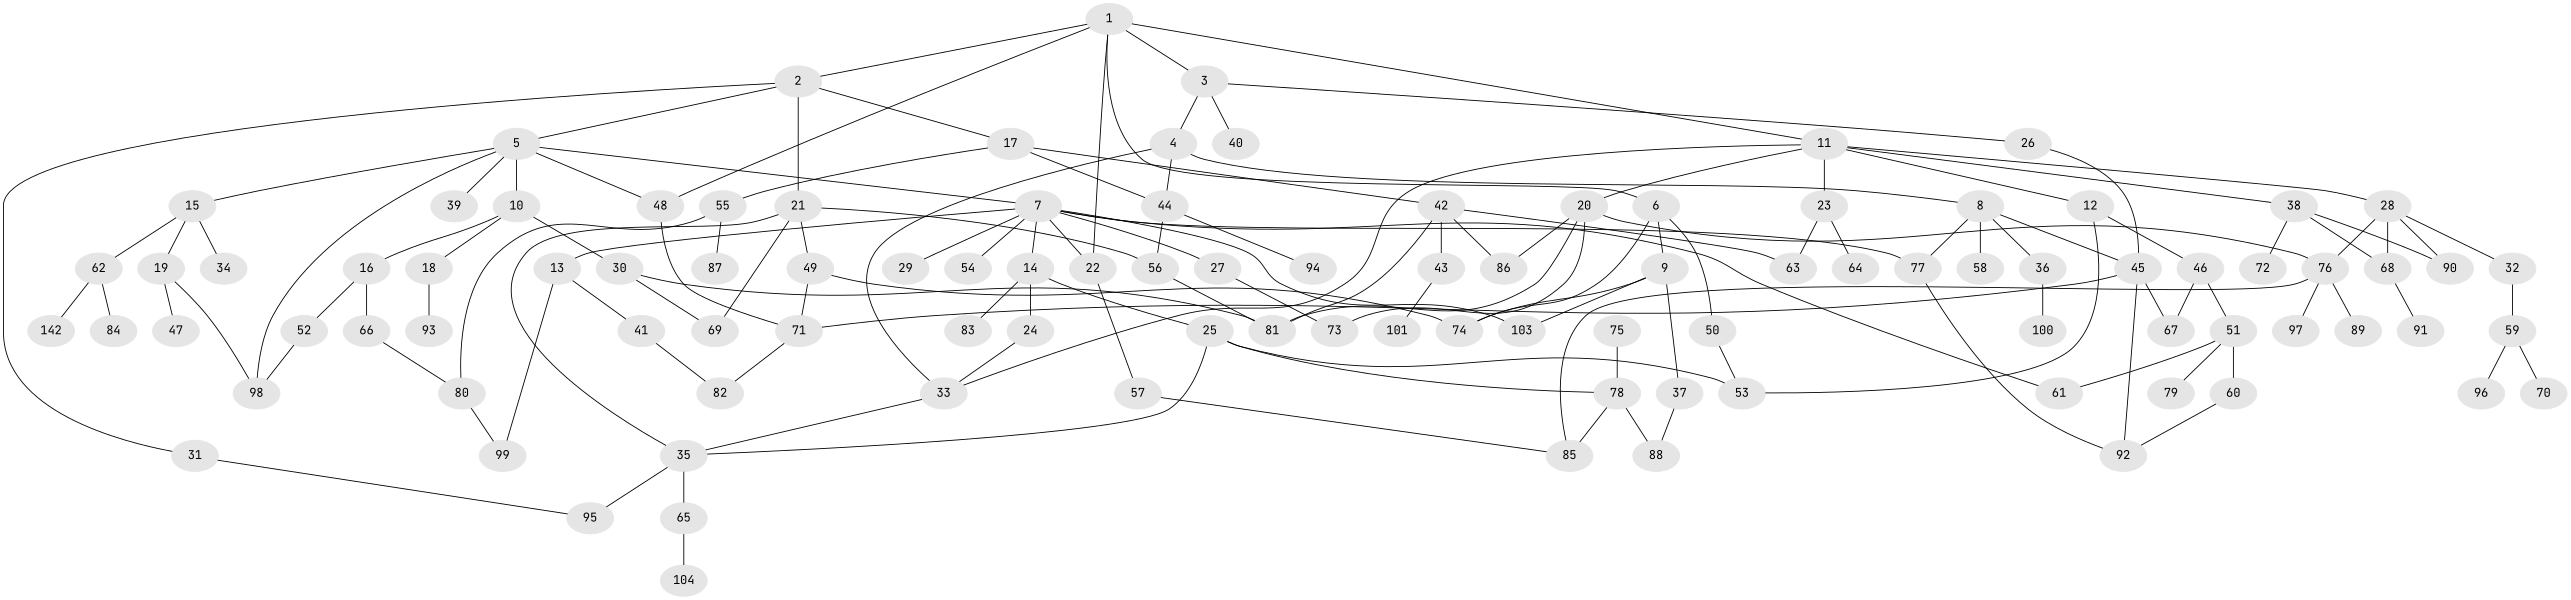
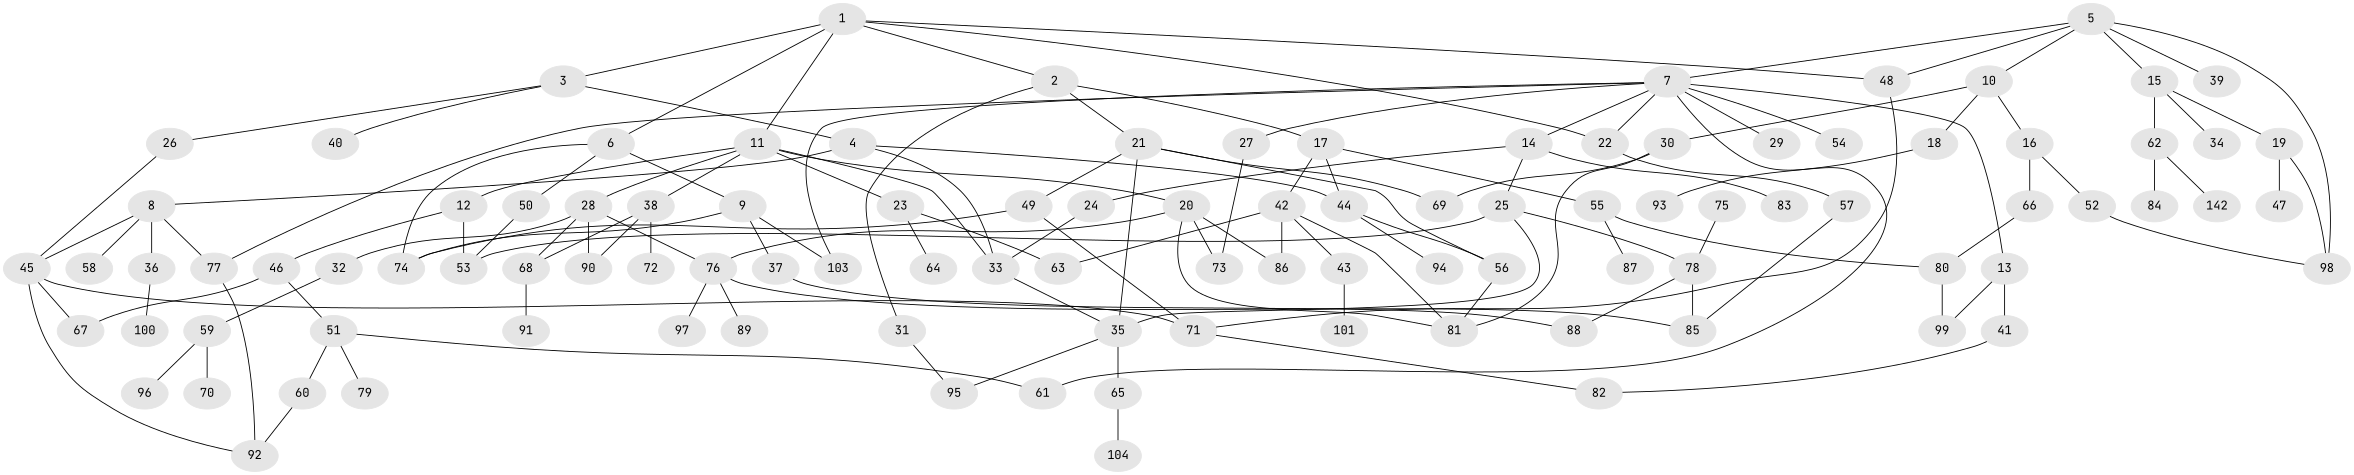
(657, 113) -> none
